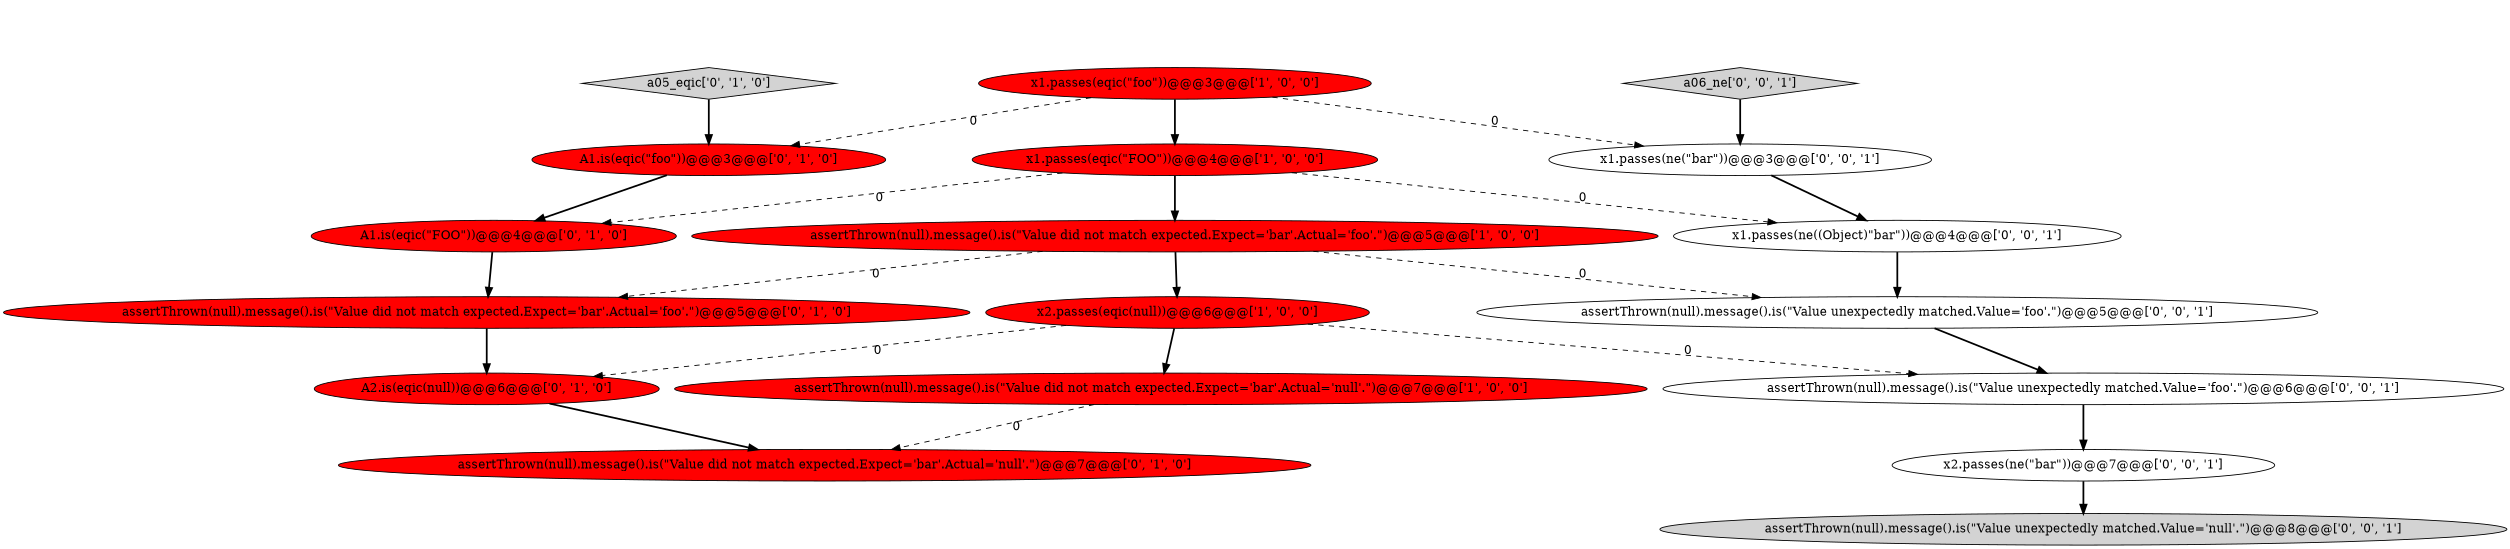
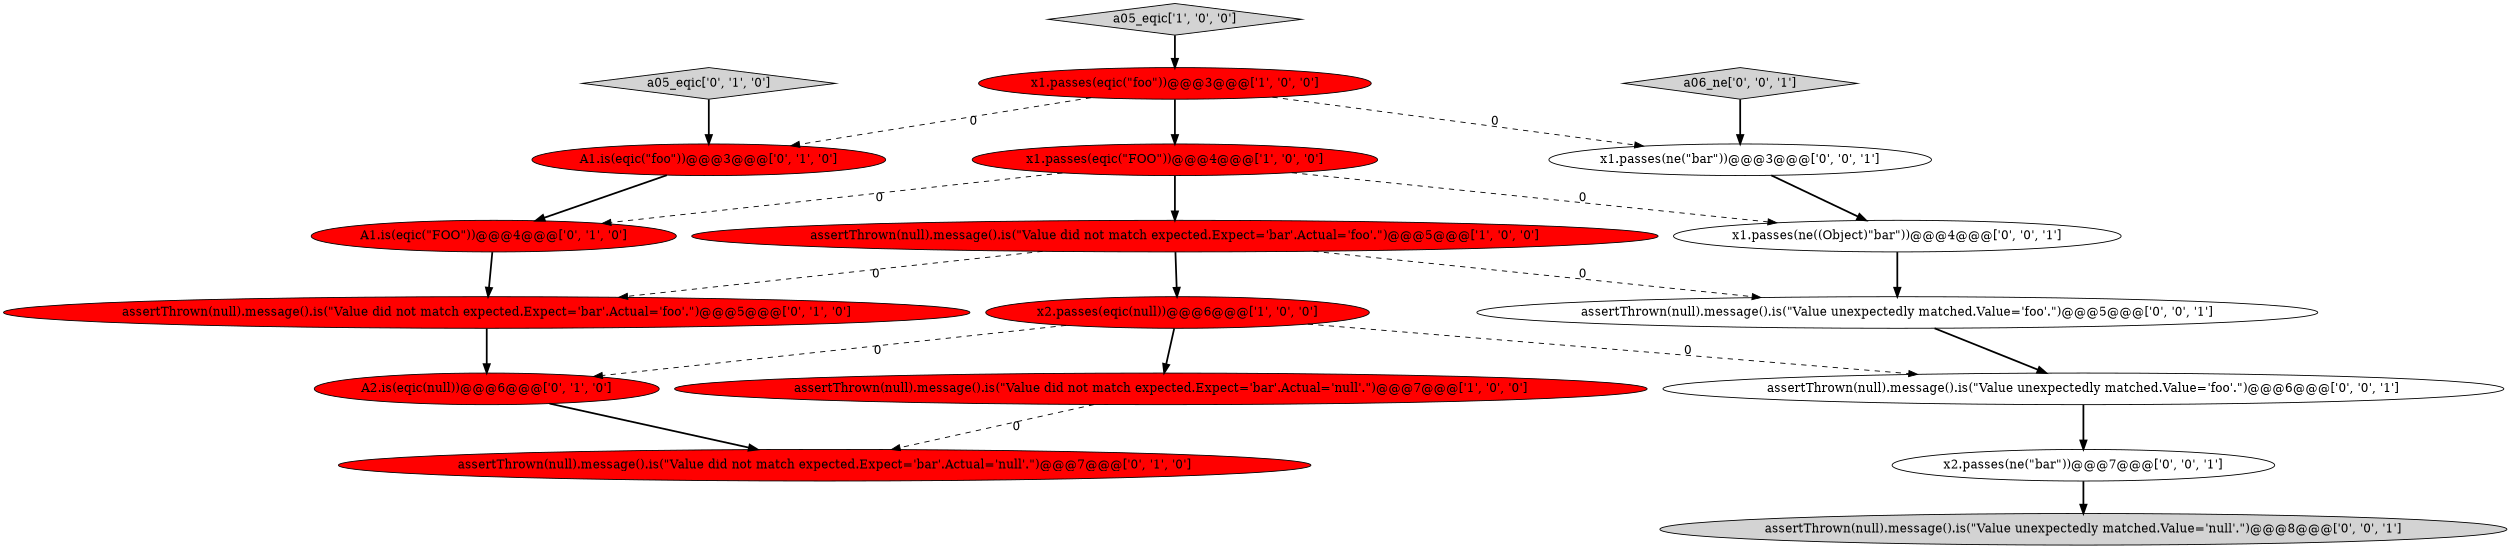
none -> (1175, 19)
